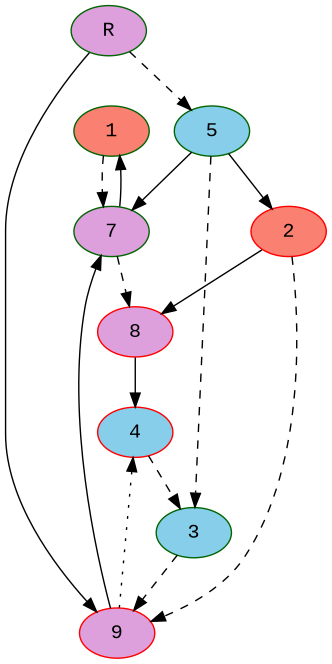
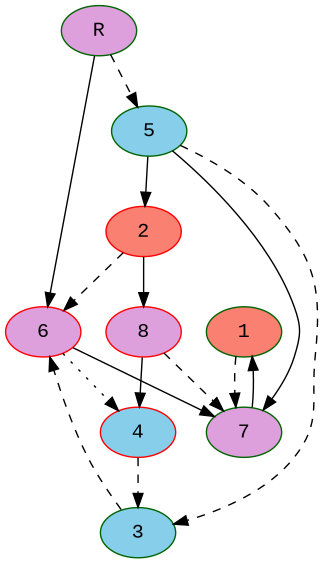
(122, 275) -> (189, 377)
(117, 633) -> (43, 332)
